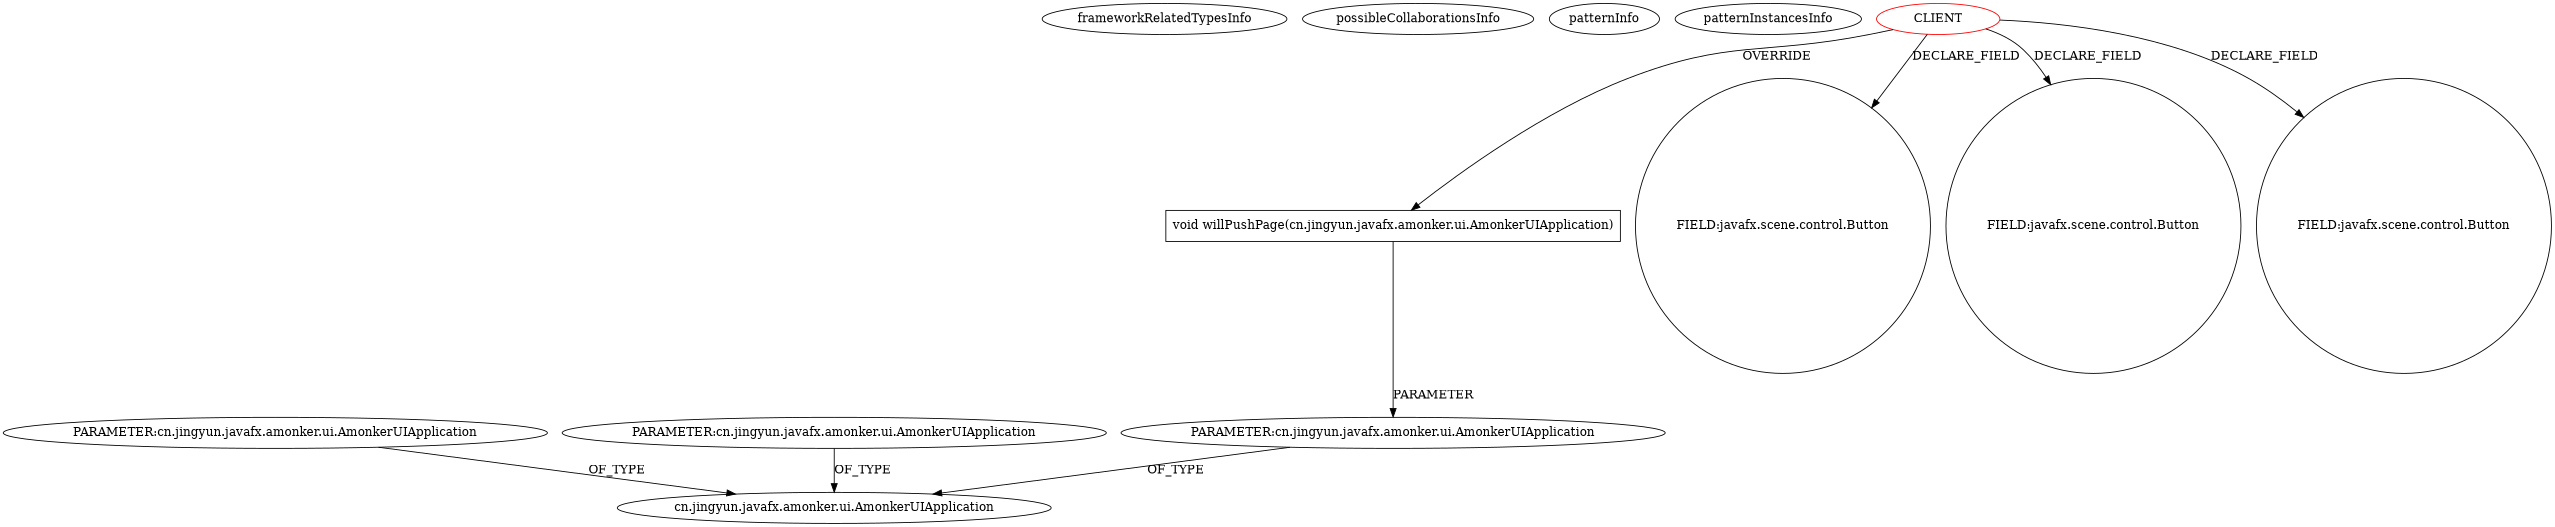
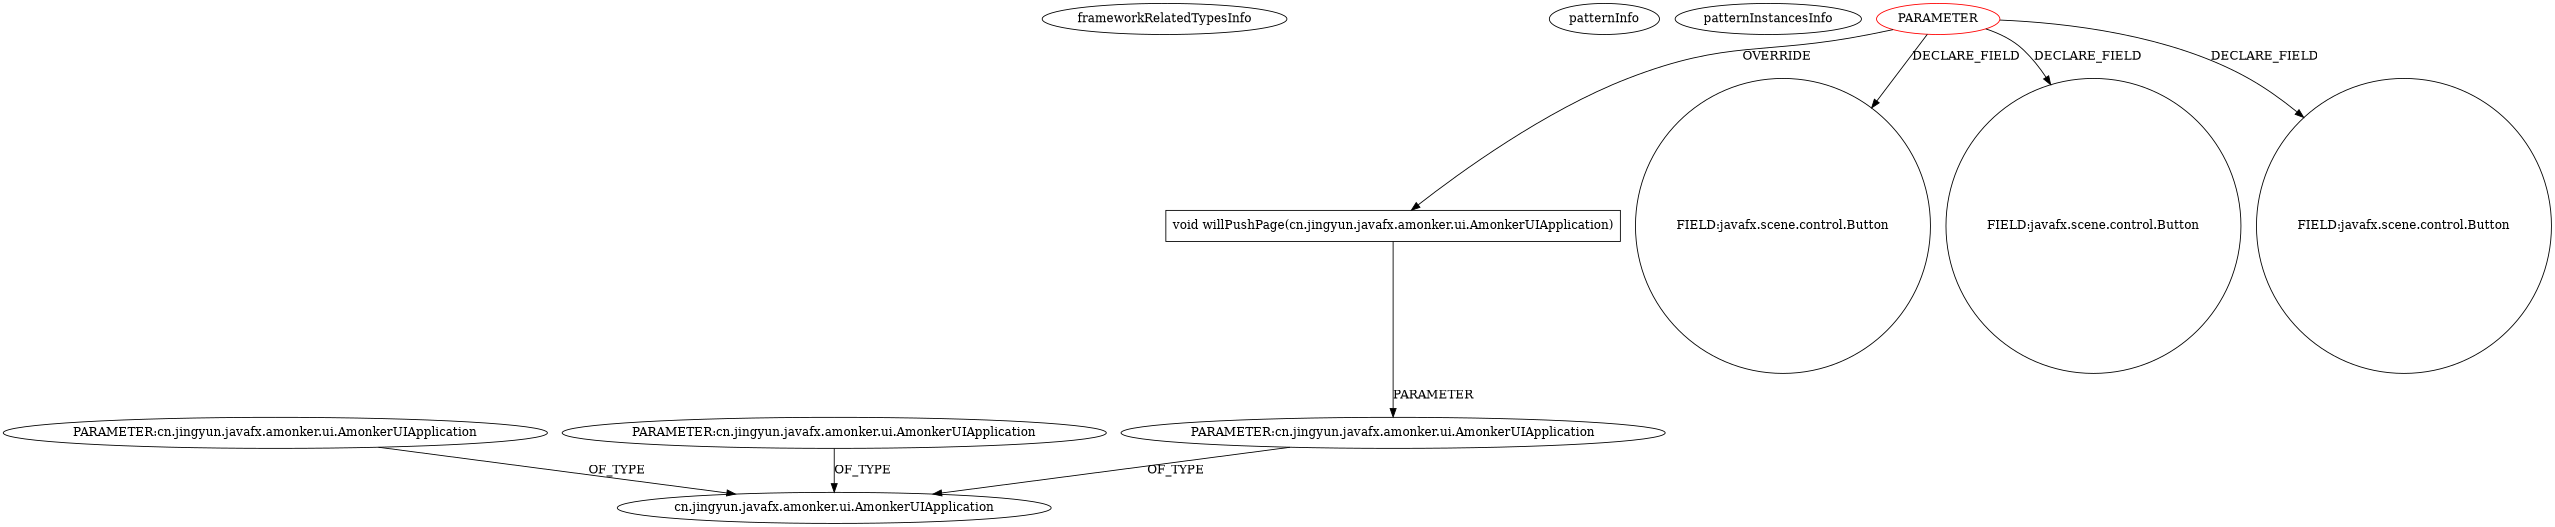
(1418, 19) -> none
(1938, 19) -> (1938, 19)
